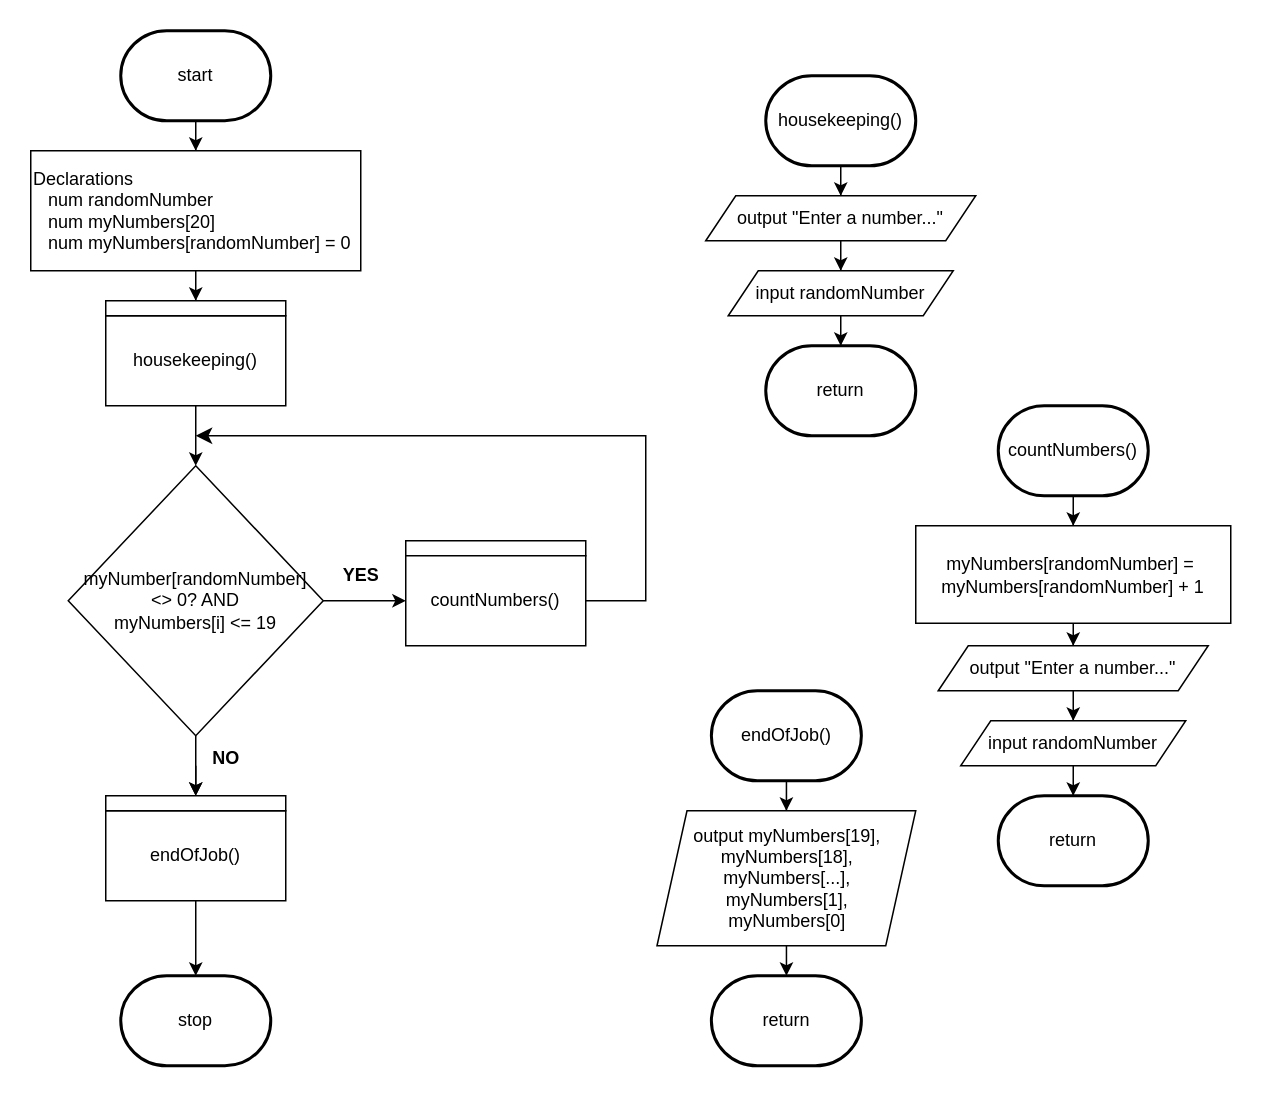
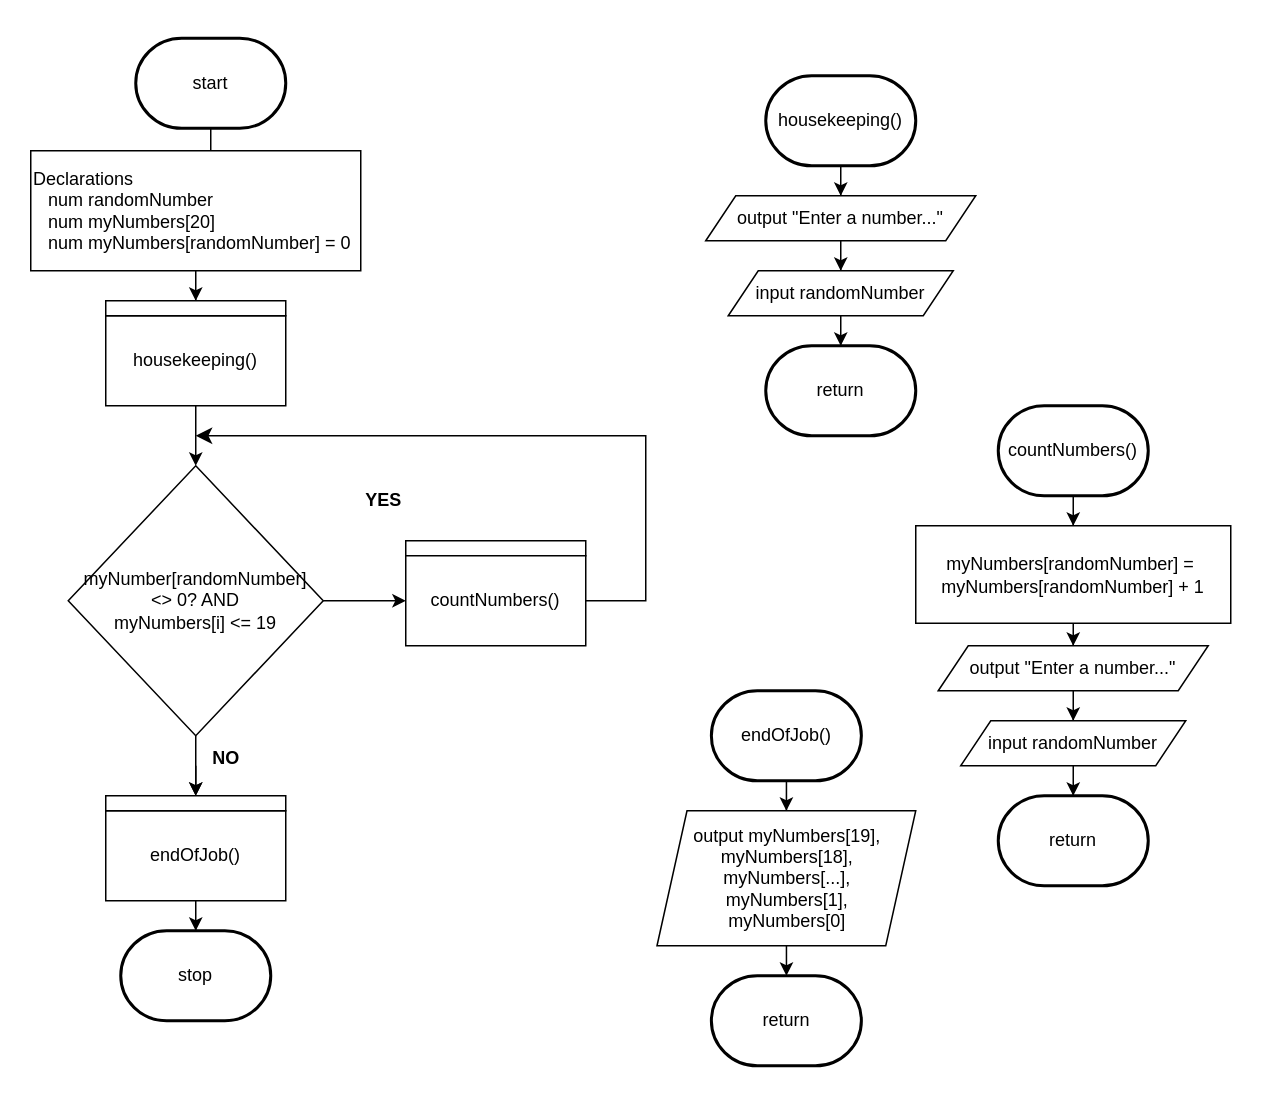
(196, 76) -> (211, 83)
(361, 575) -> (383, 500)
(196, 1021) -> (196, 976)
